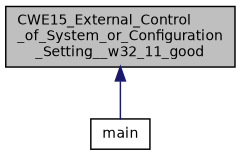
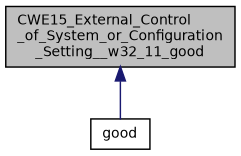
(120, 134) -> (120, 134)
